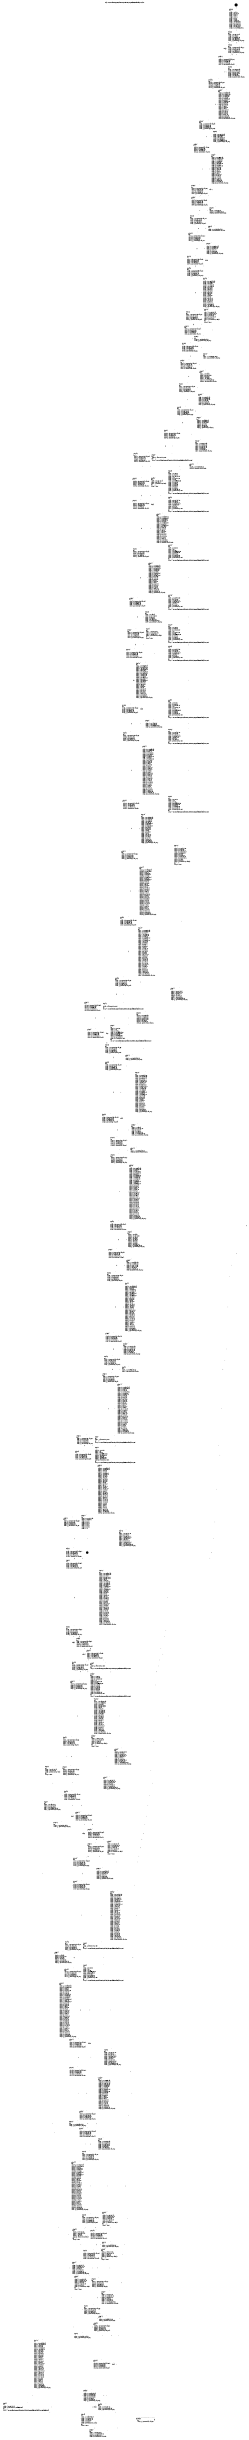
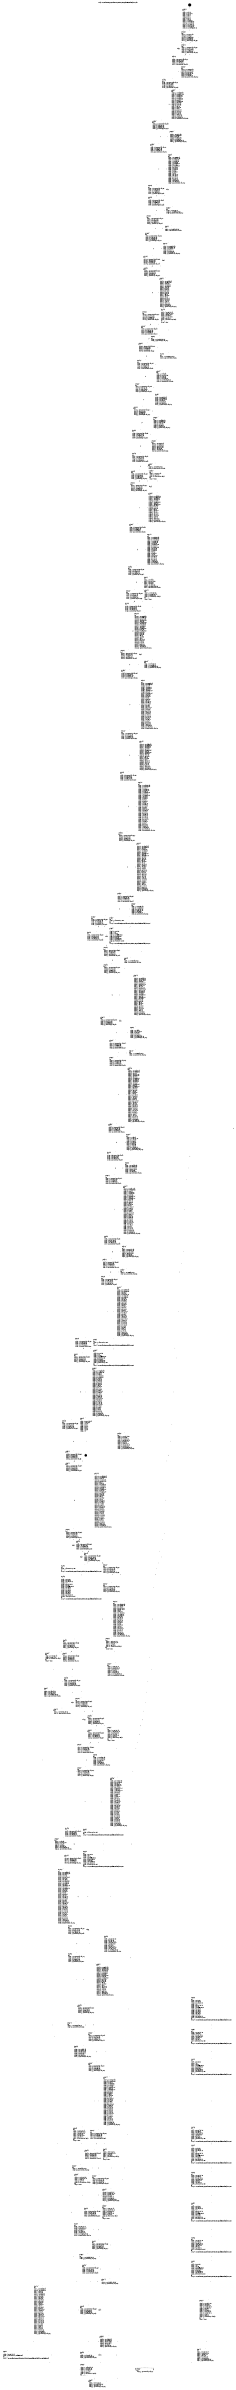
(172, 458) -> none
(123, 1757) -> none
